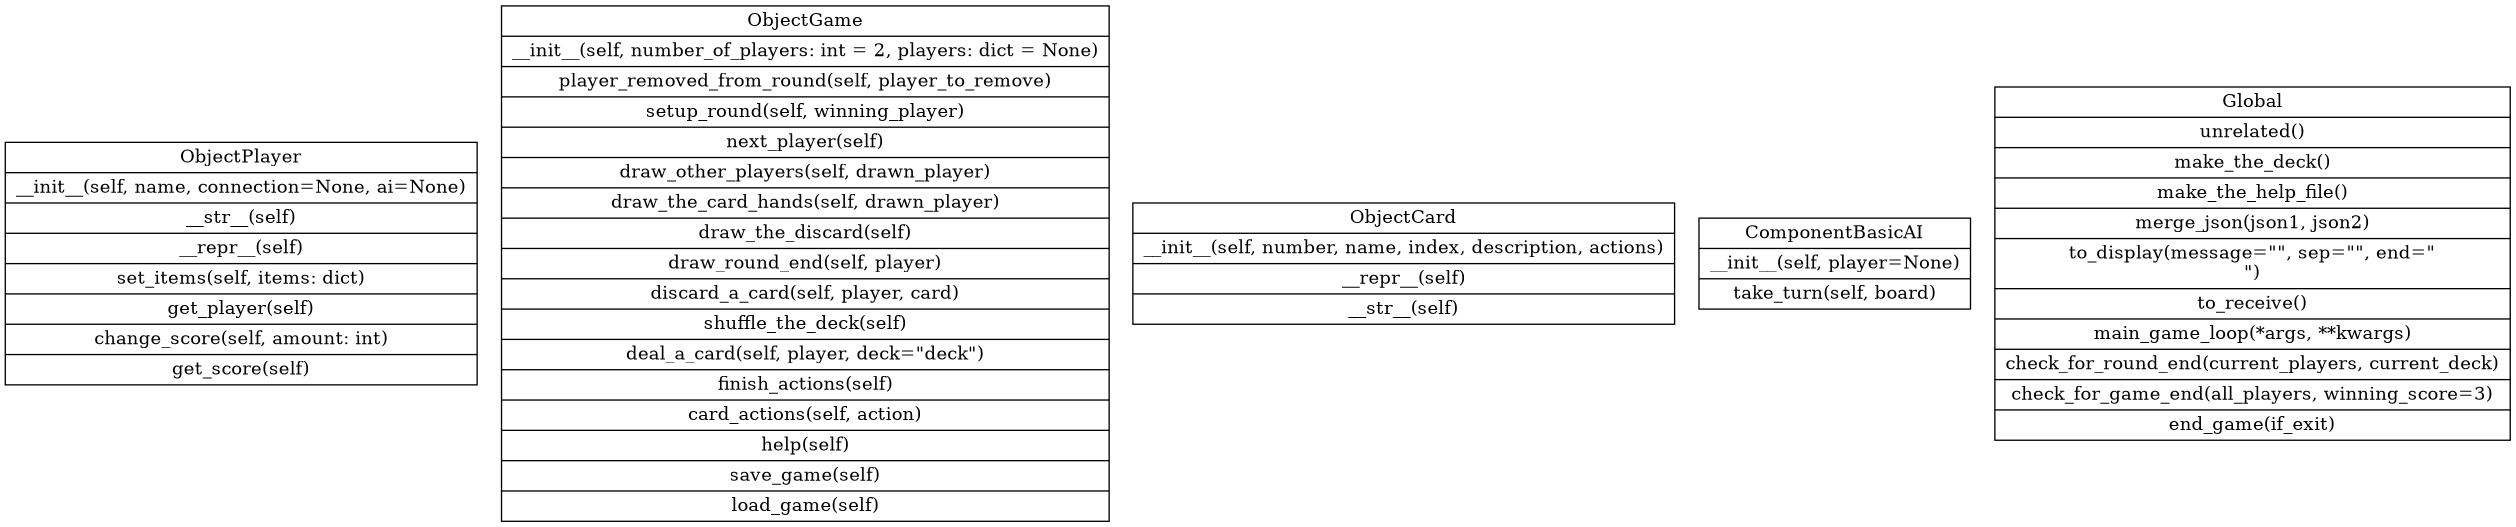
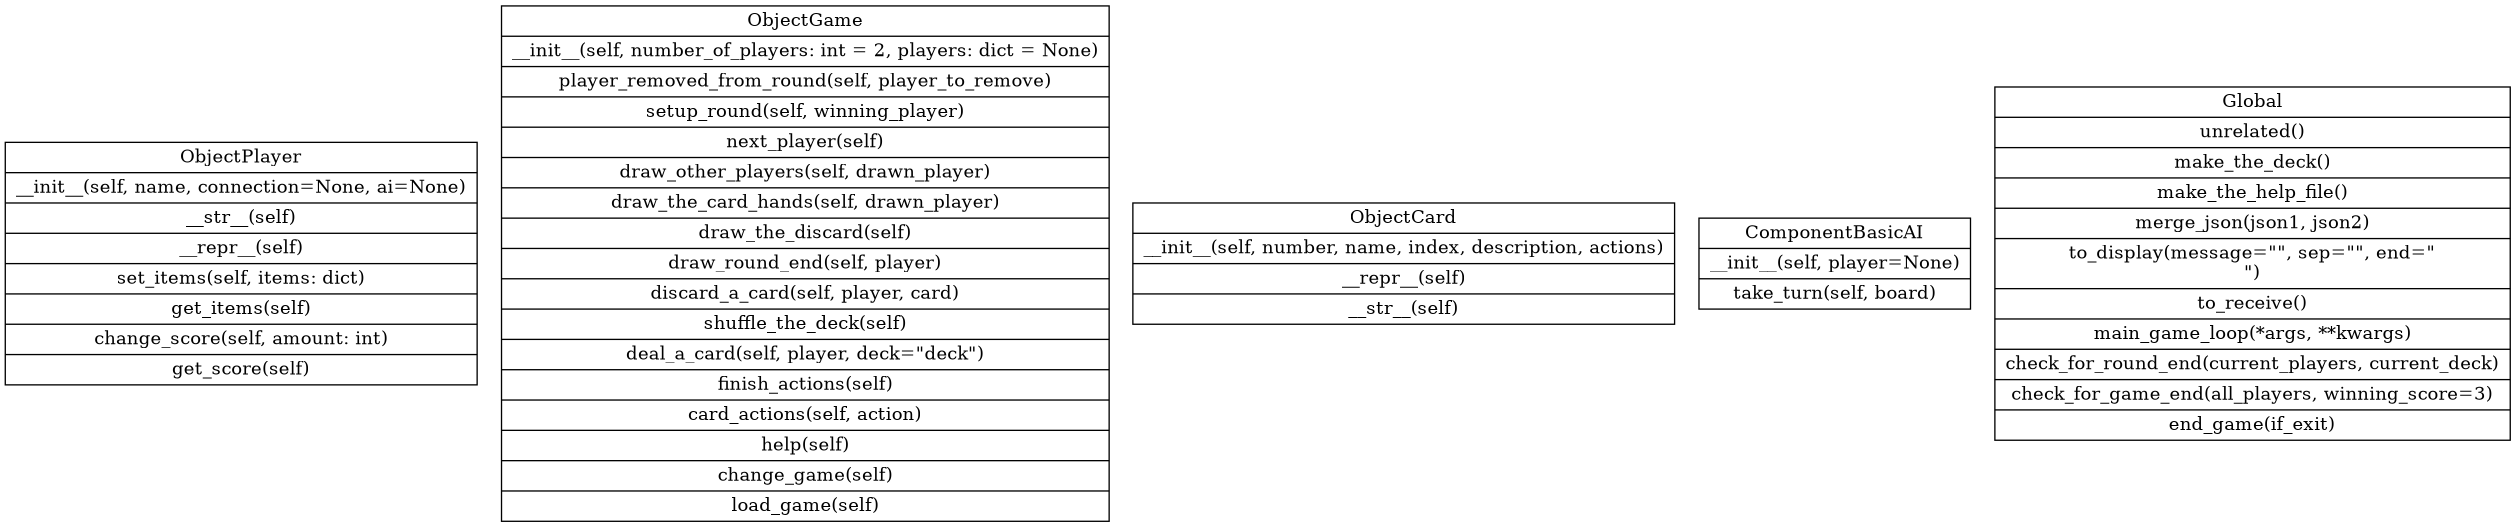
(241, 308) -> (241, 308)
(805, 475) -> (805, 475)
